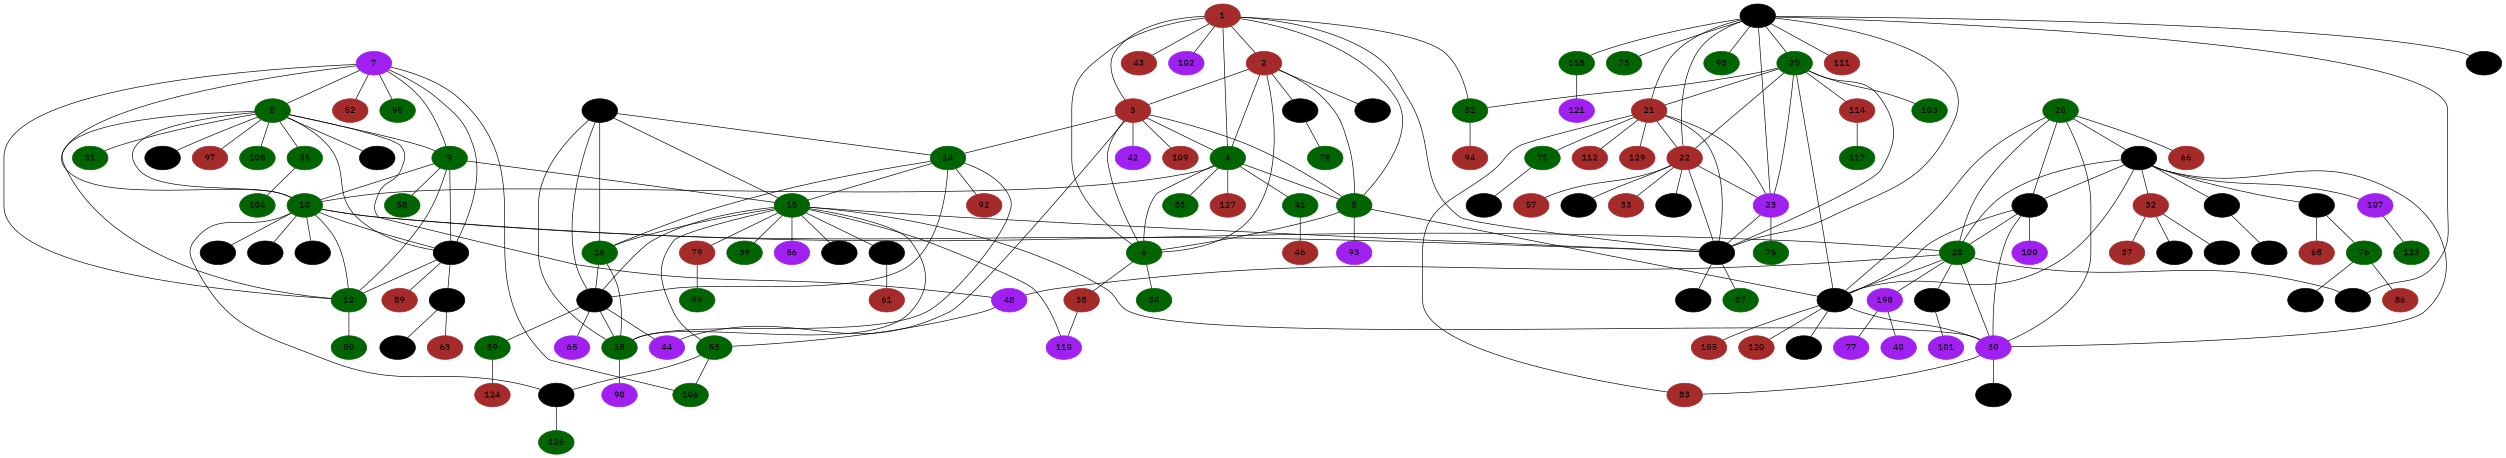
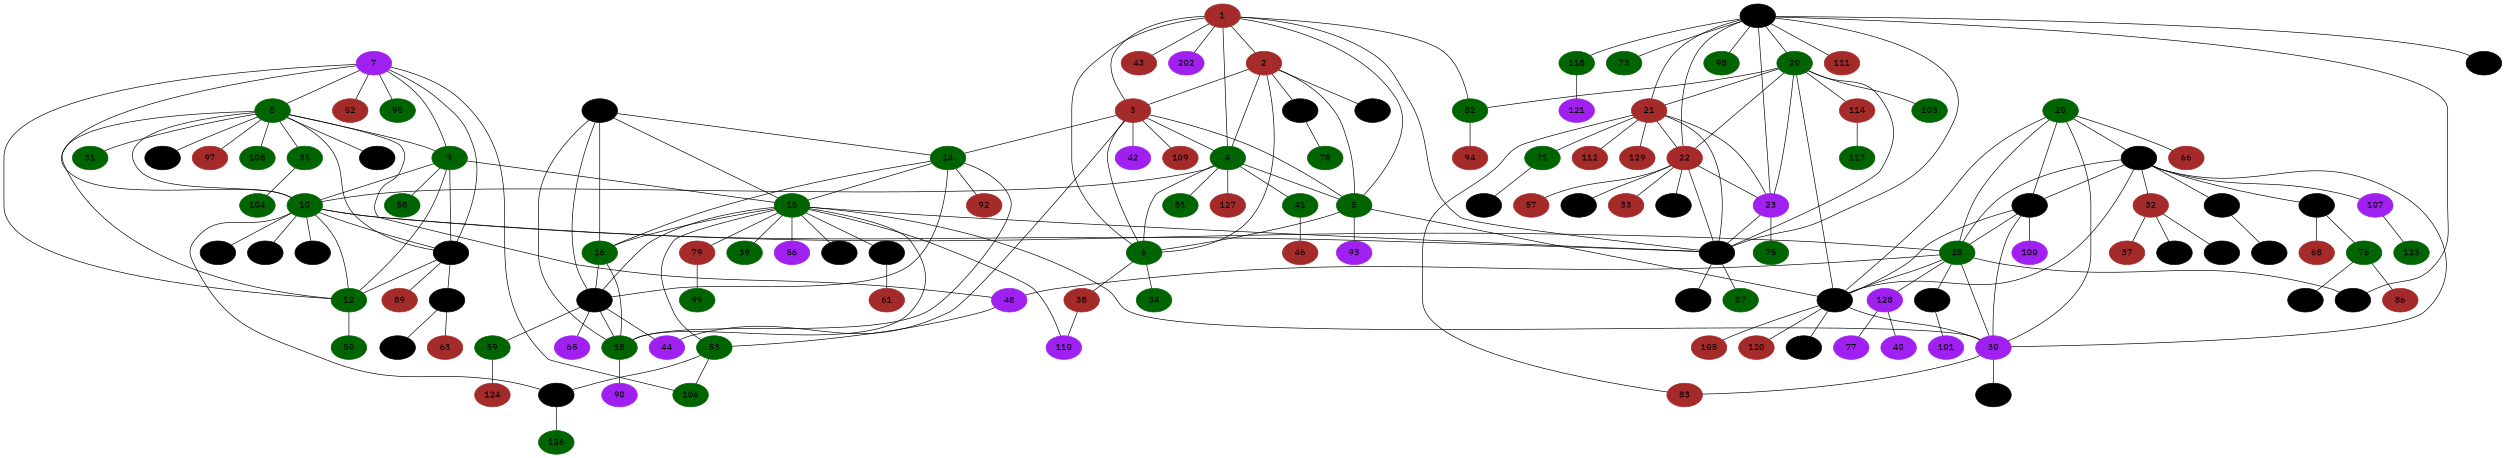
(1186, 63) -> (1186, 63)
(1885, 300) -> (1885, 300)
